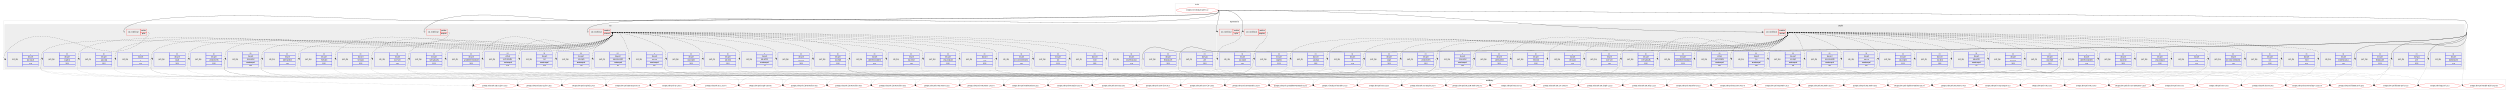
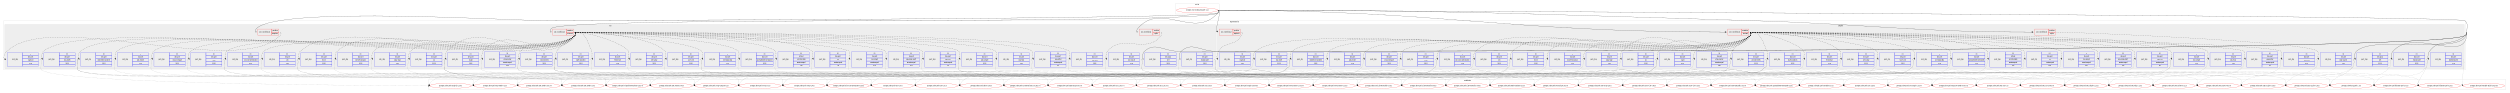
none -> (1158, 86)
